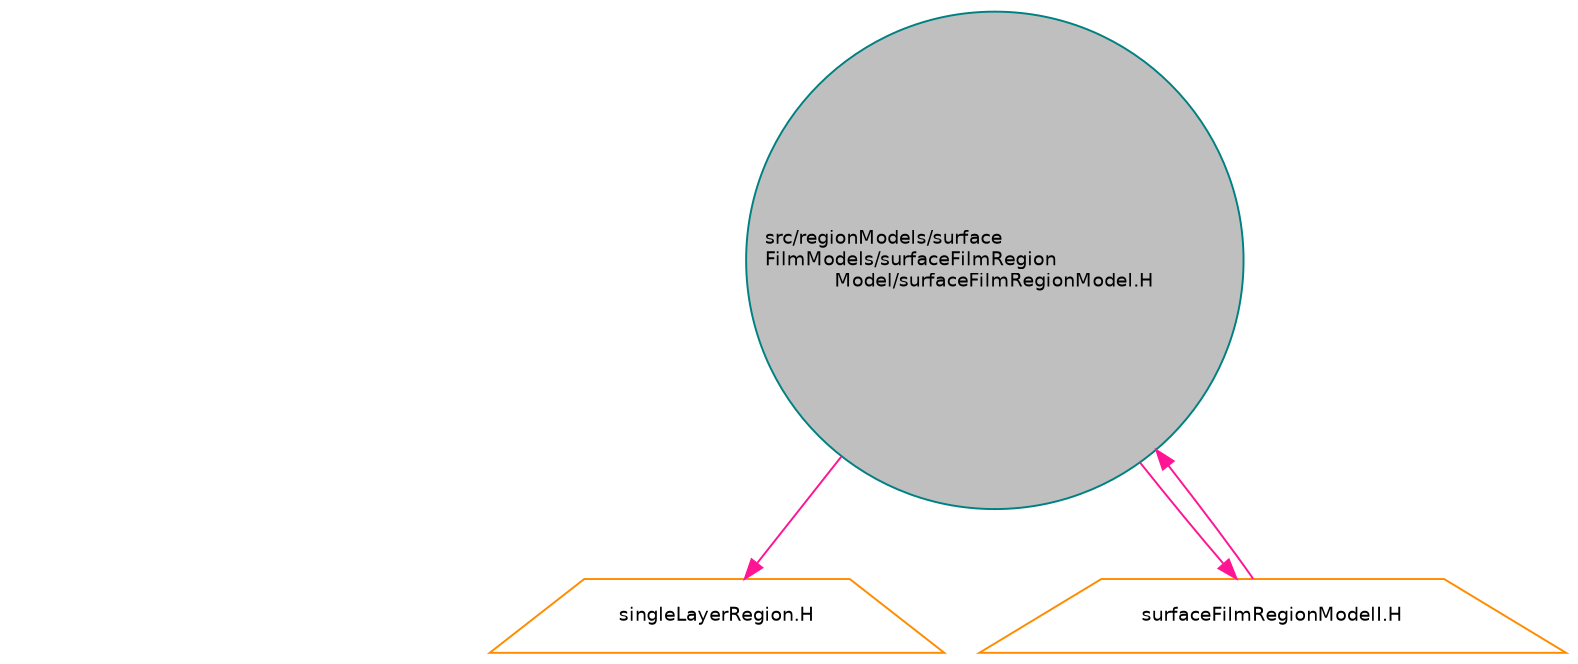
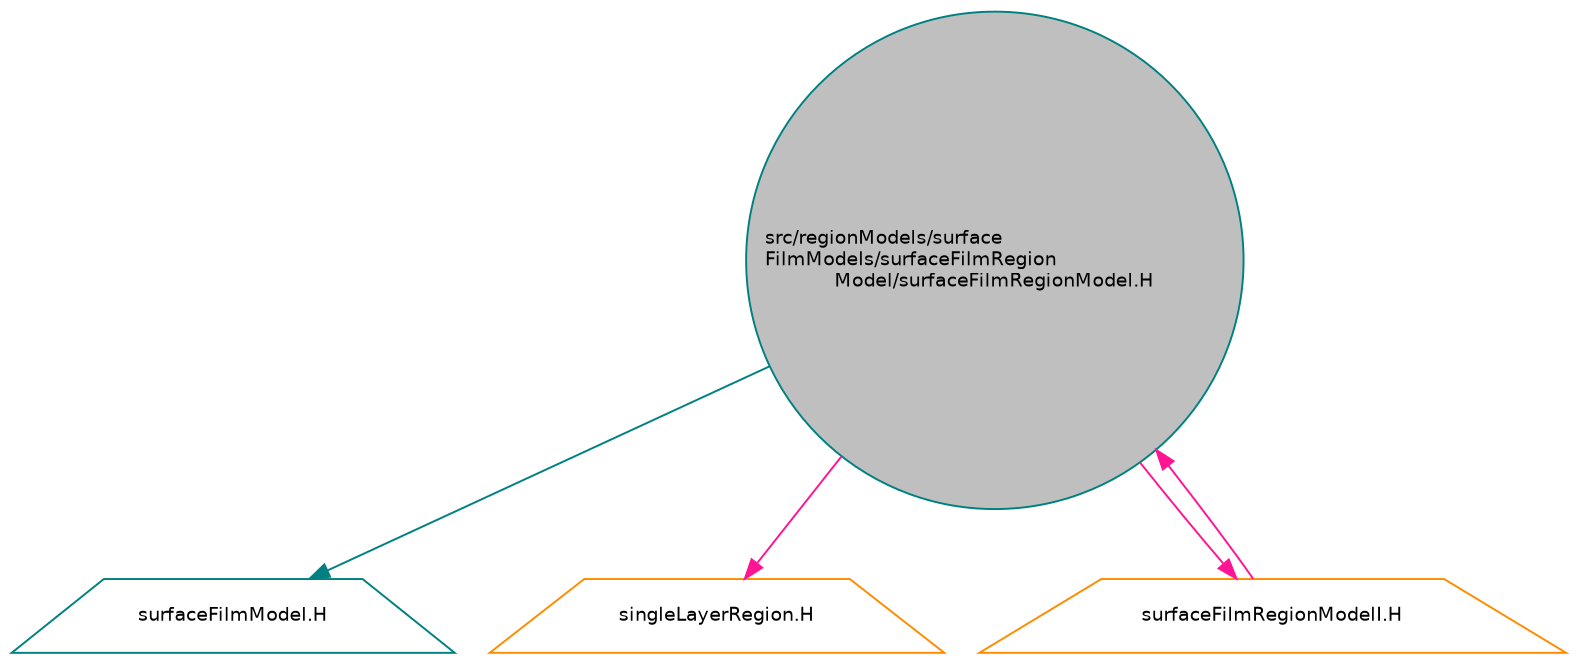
none -> (233, 616)
